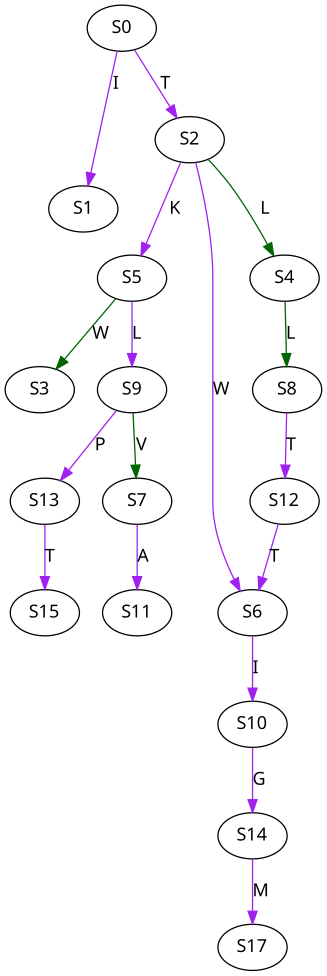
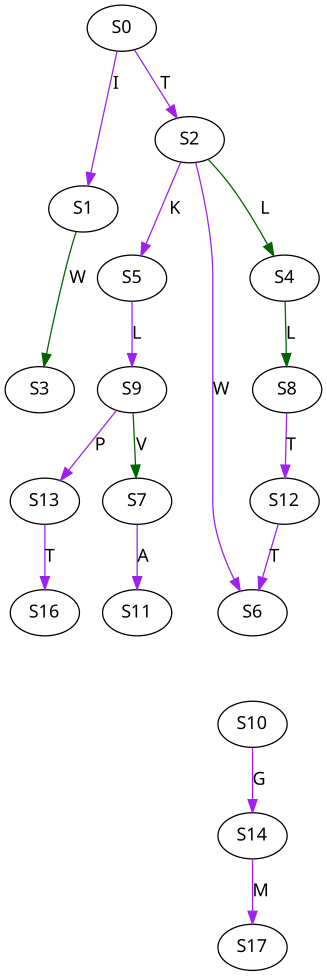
(90, 329) -> (60, 292)
(45, 613) -> (45, 613)
(253, 662) -> none
